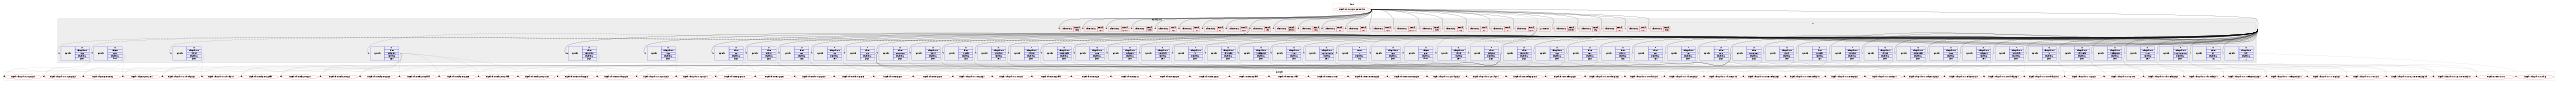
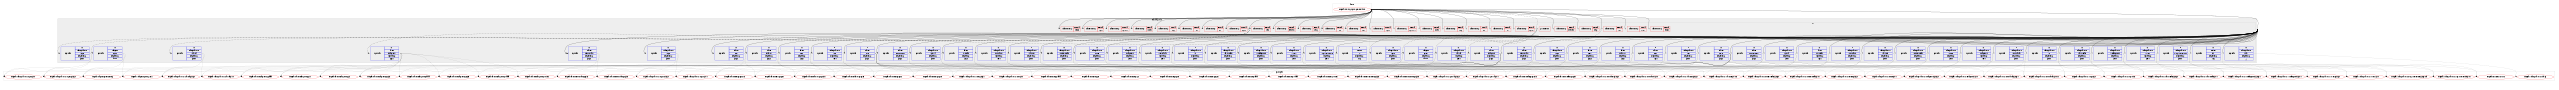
(1249, 77) -> (1249, 77)
